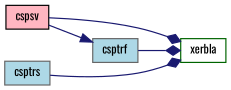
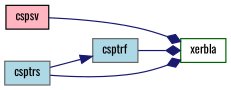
(65, 31) -> (65, 63)
